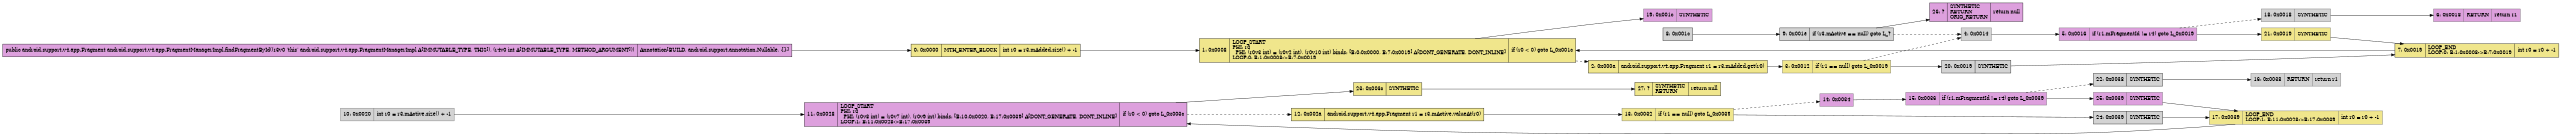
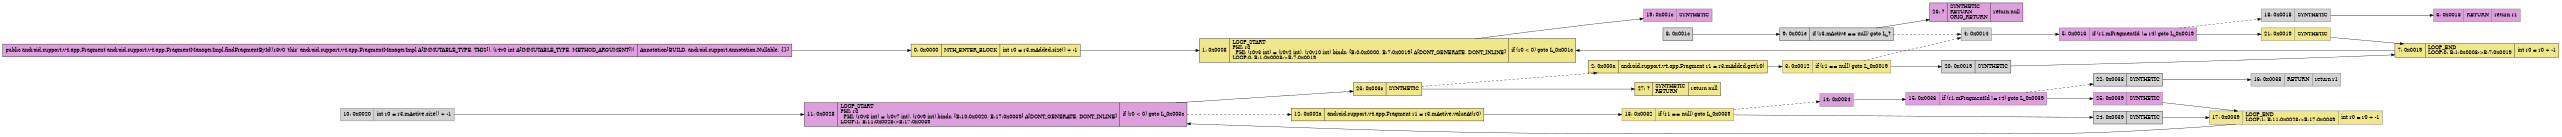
(1580, 61) -> (1508, 80)
